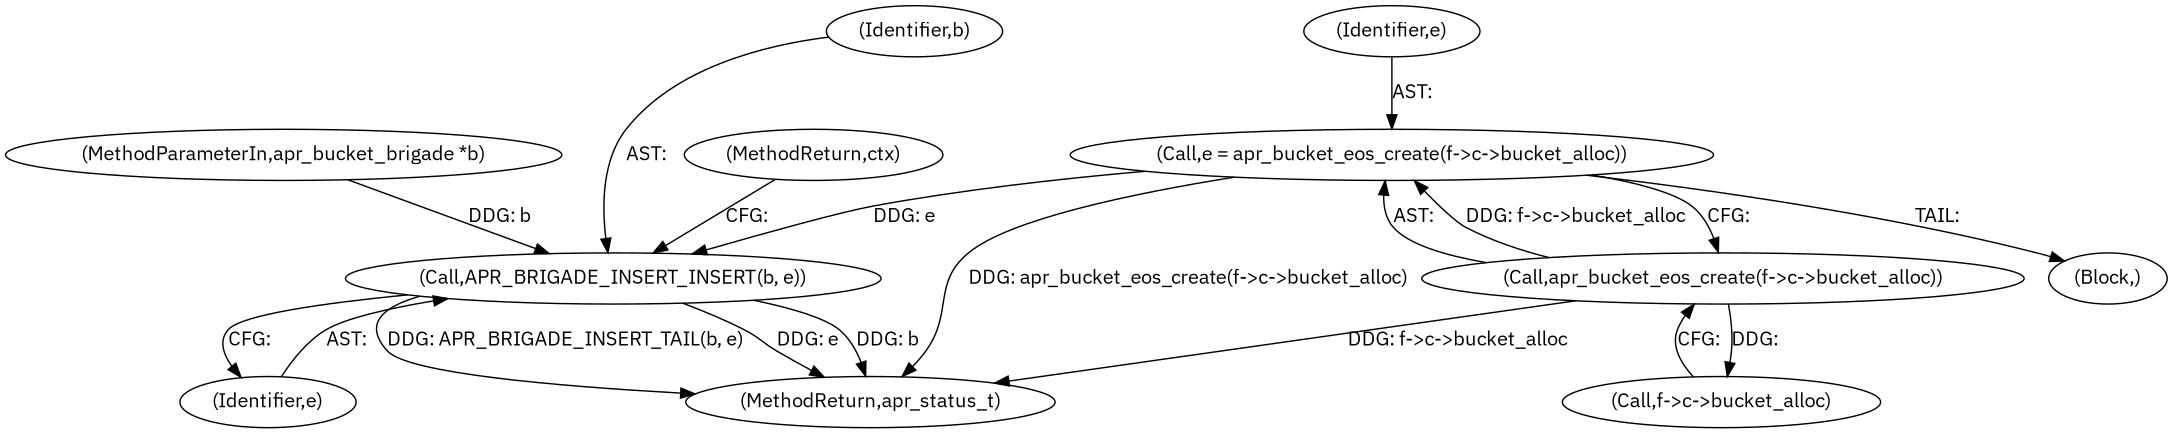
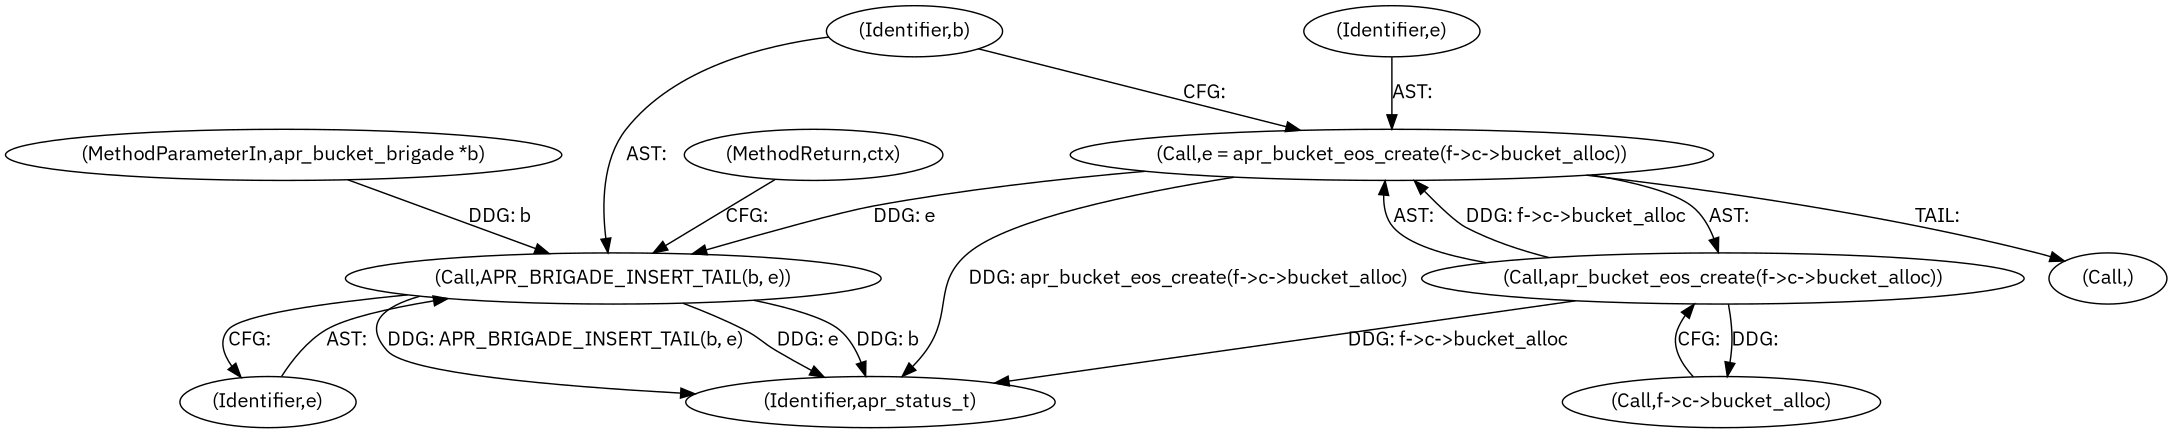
none -> (1132, 88)
(1731, 217) -> (1731, 217)
(613, 278) -> (613, 278)
(2108, 278) -> (2108, 278)
(870, 402) -> (870, 402)
